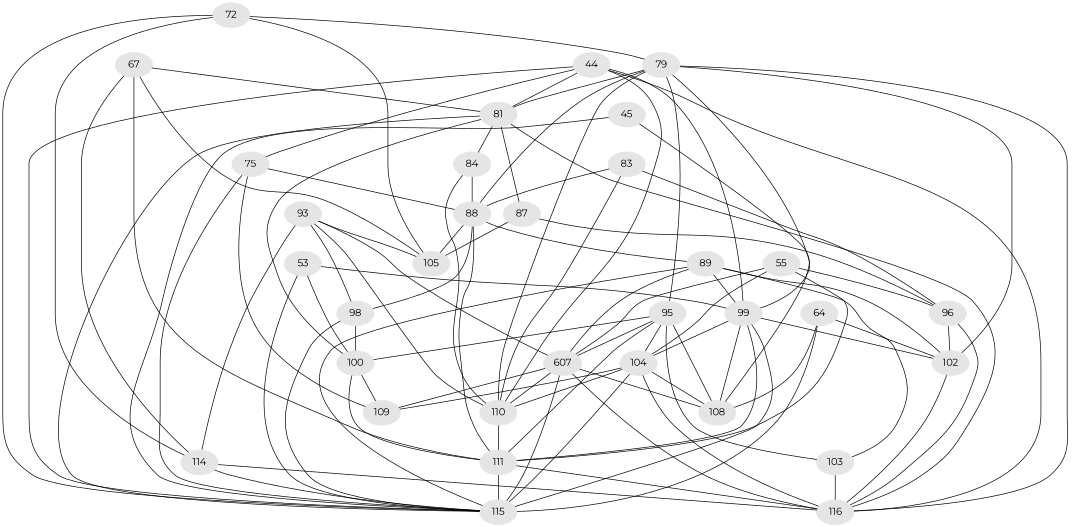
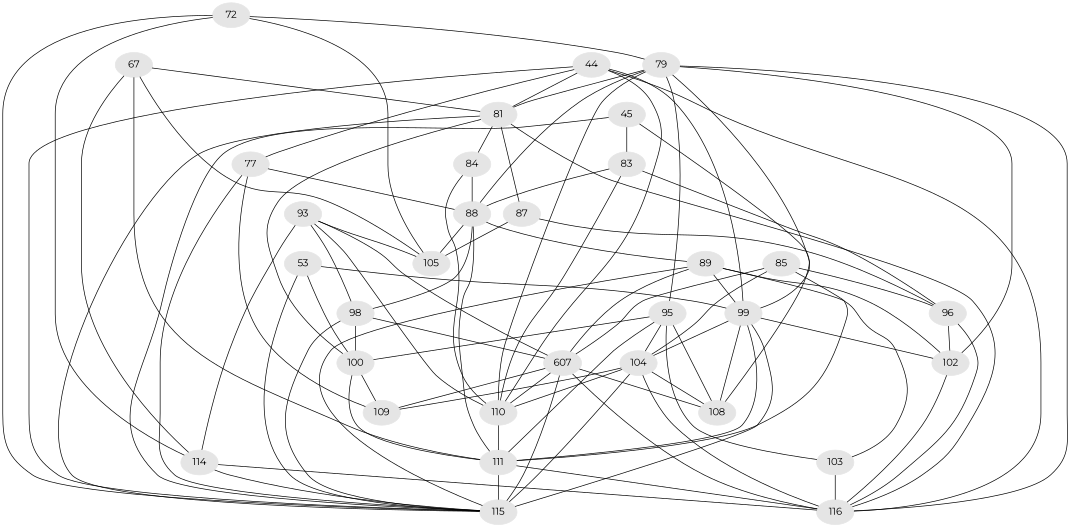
none -> (627, 140)
(251, 164) -> (251, 164)
(781, 264) -> (781, 264)
(819, 313) -> none
(615, 338) -> (467, 340)
